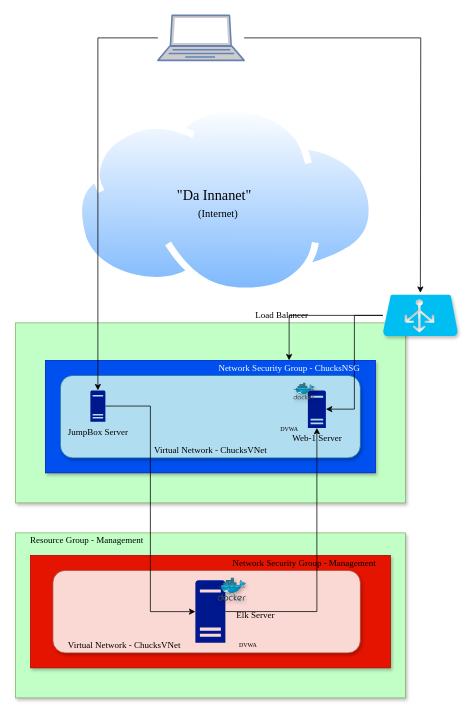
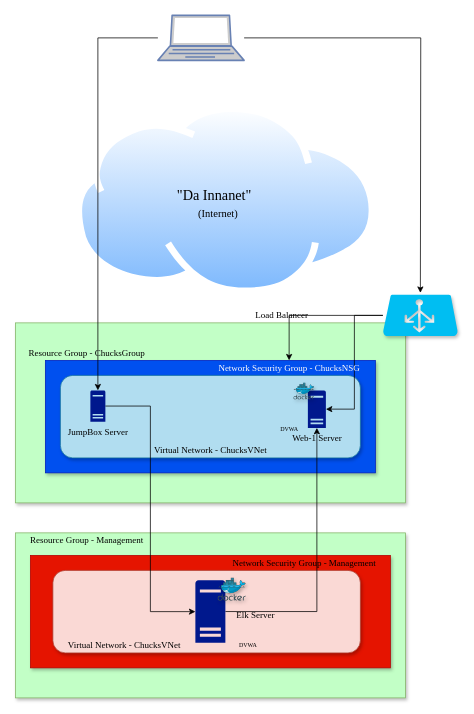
none -> (87, 353)
